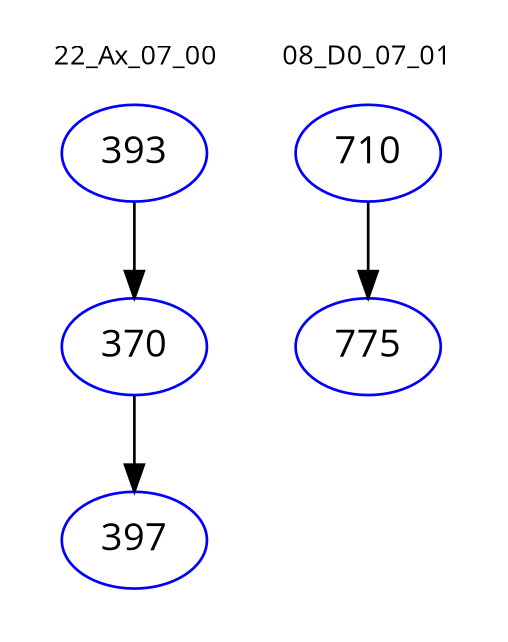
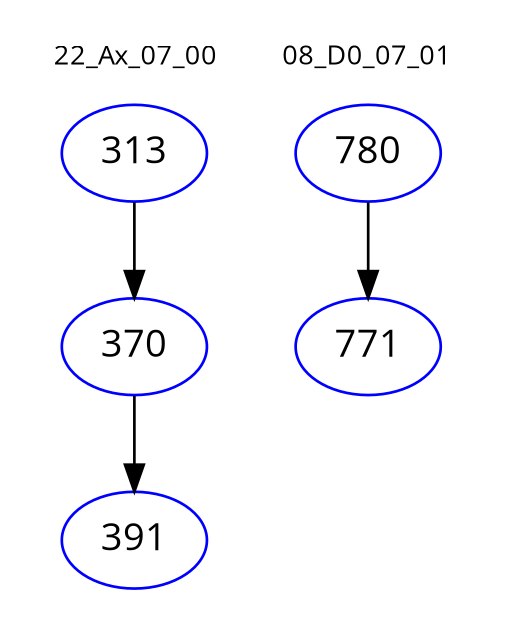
(134, 153) -> (134, 153)
(368, 153) -> (368, 153)
(368, 347) -> (368, 347)
(134, 540) -> (134, 540)
